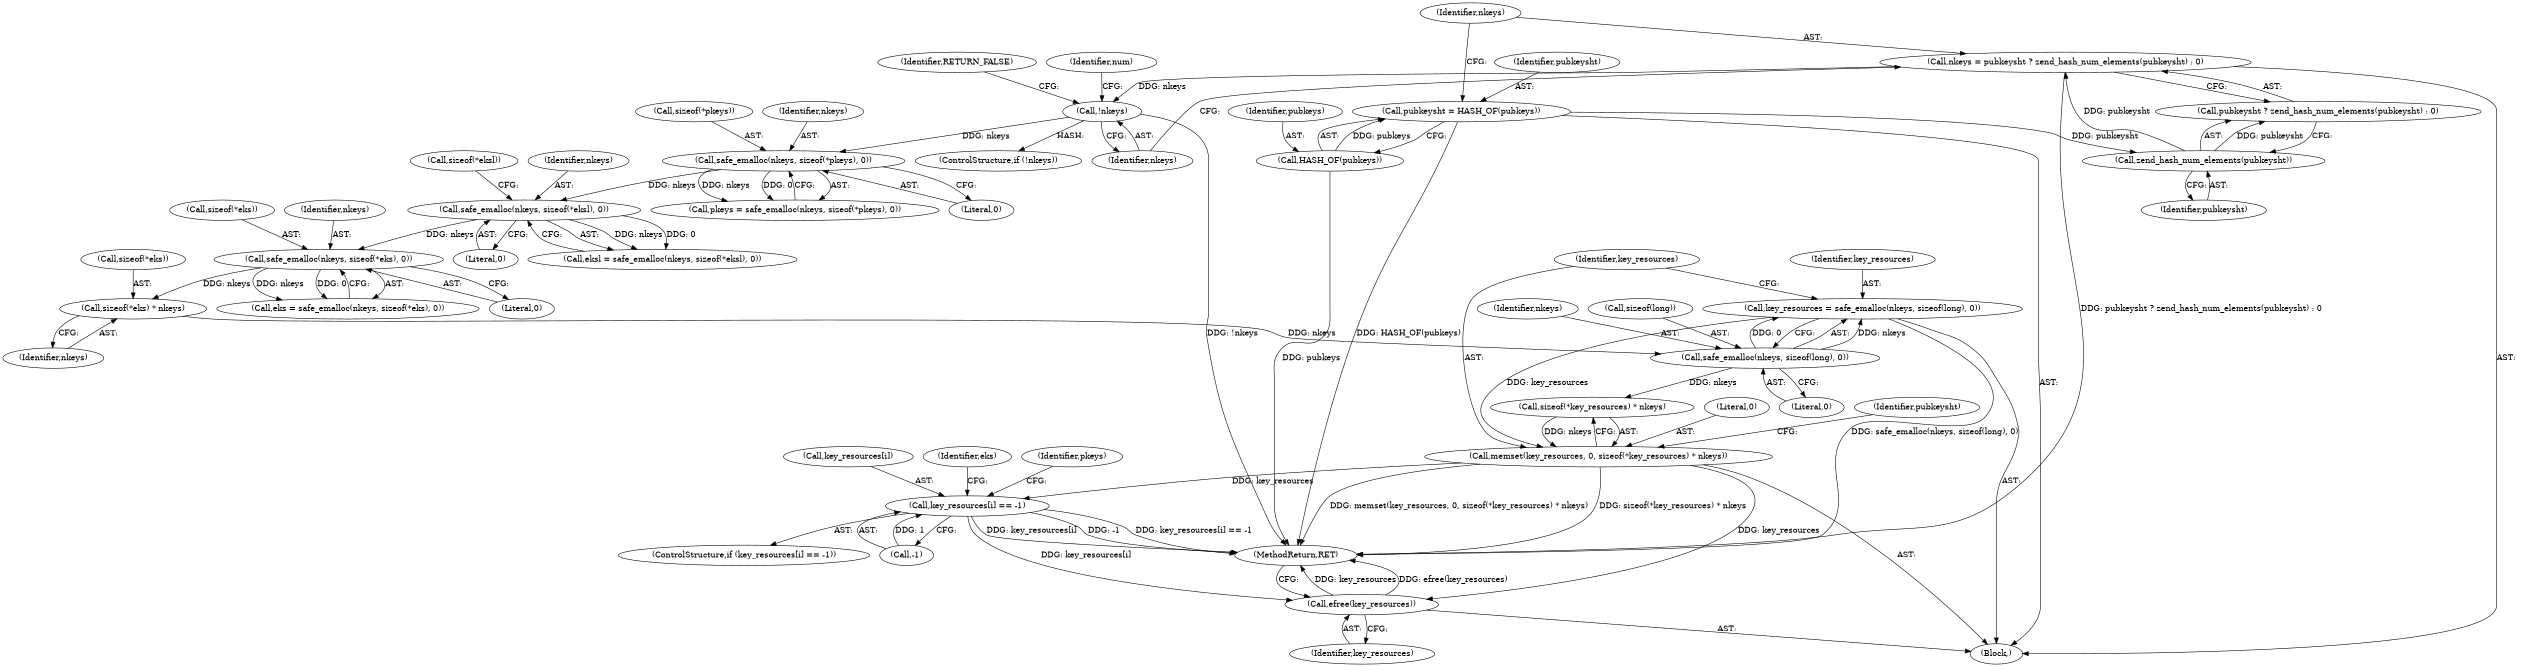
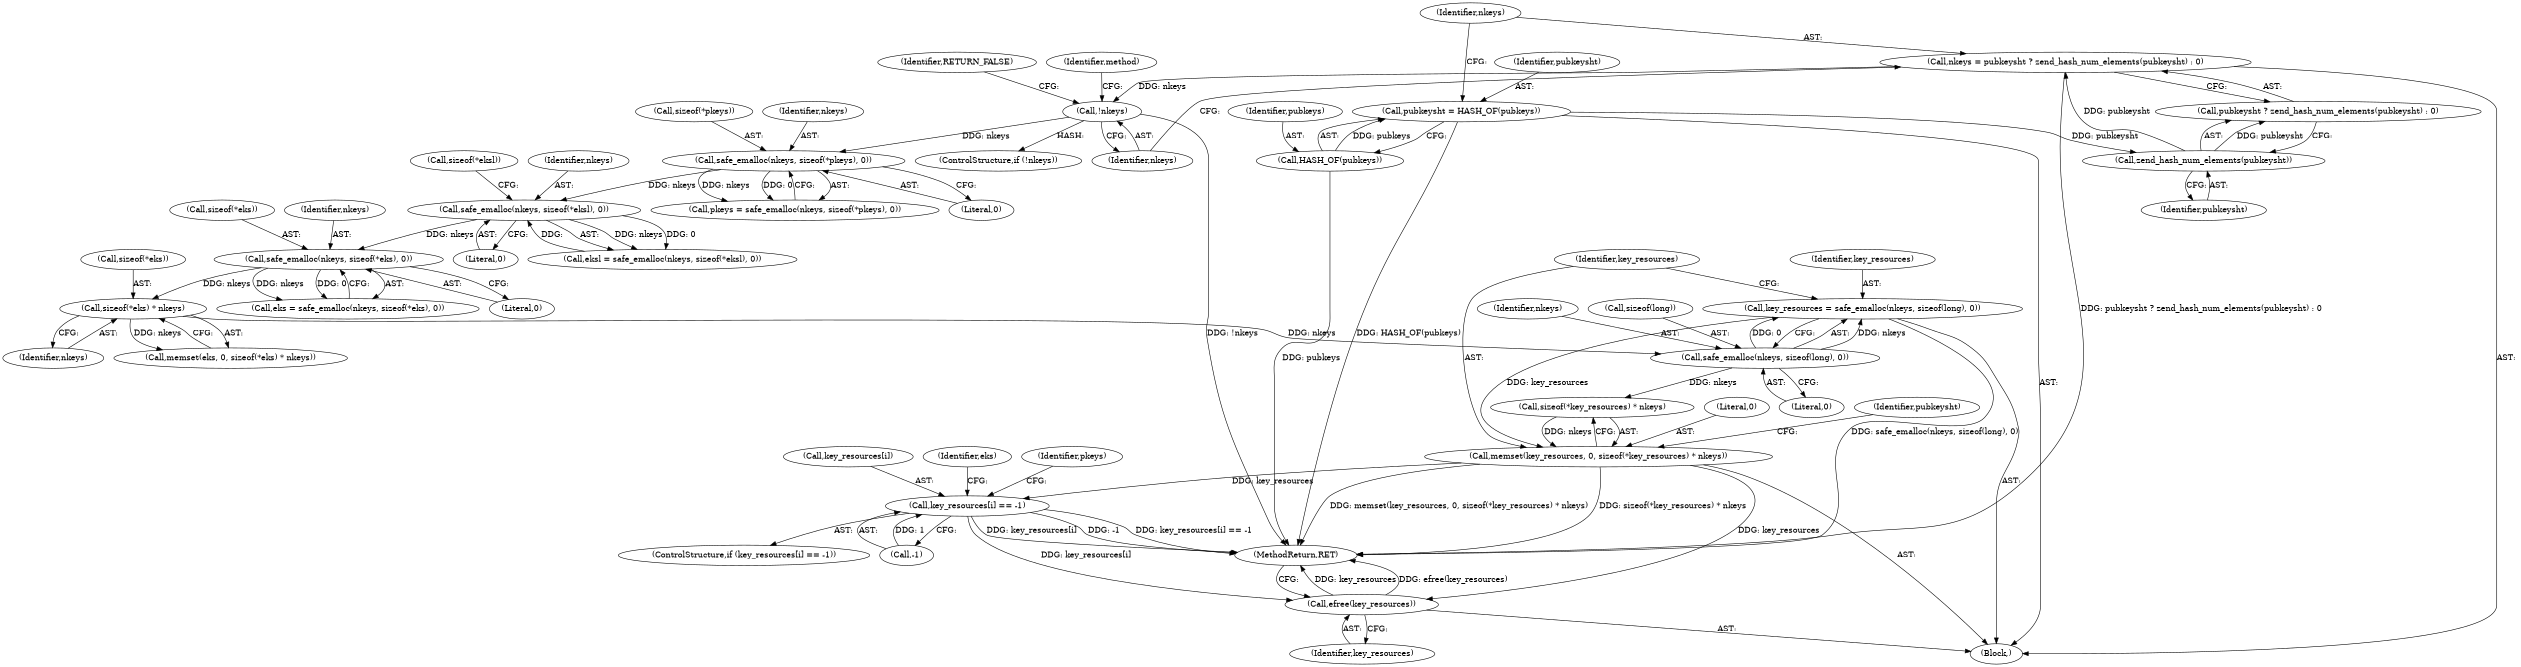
(1102, 62) -> (1102, 62)
(553, 235) -> (553, 235)
none -> (231, 358)
